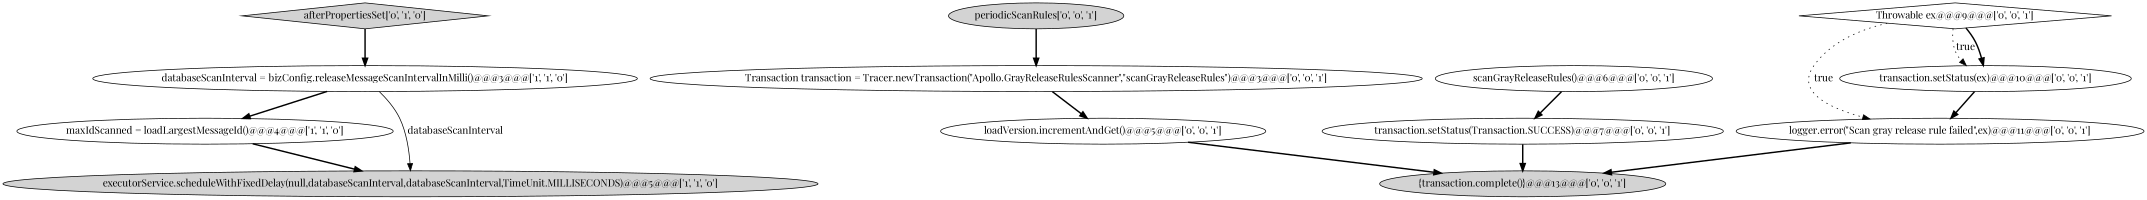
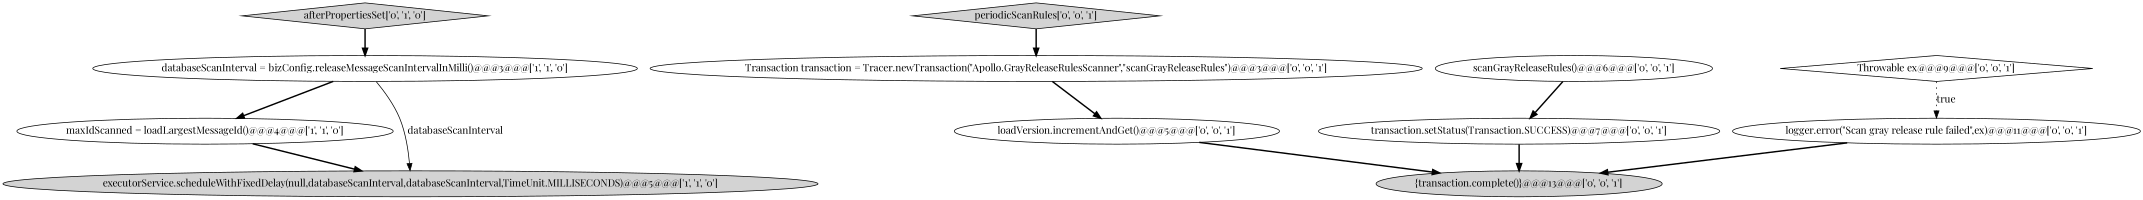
(1036, 16) -> (1036, 16)
(1985, 79) -> none
